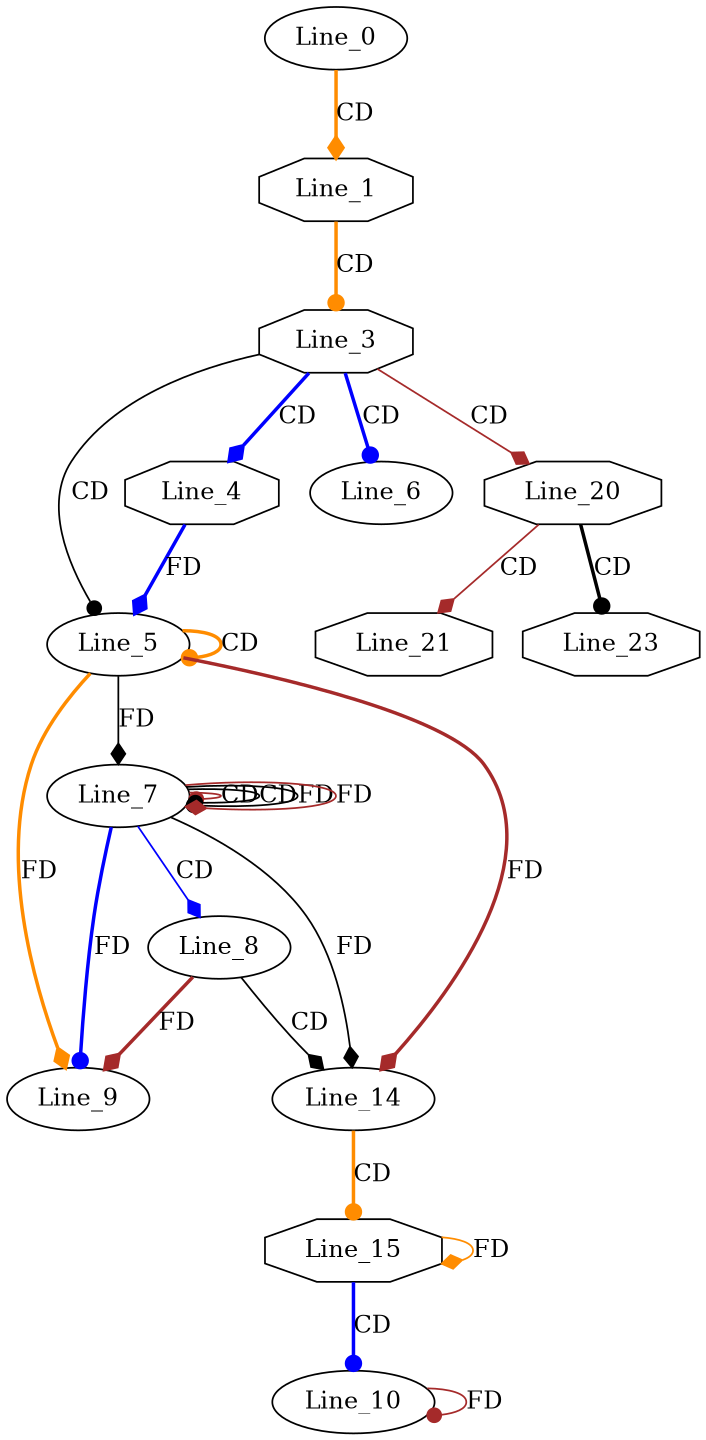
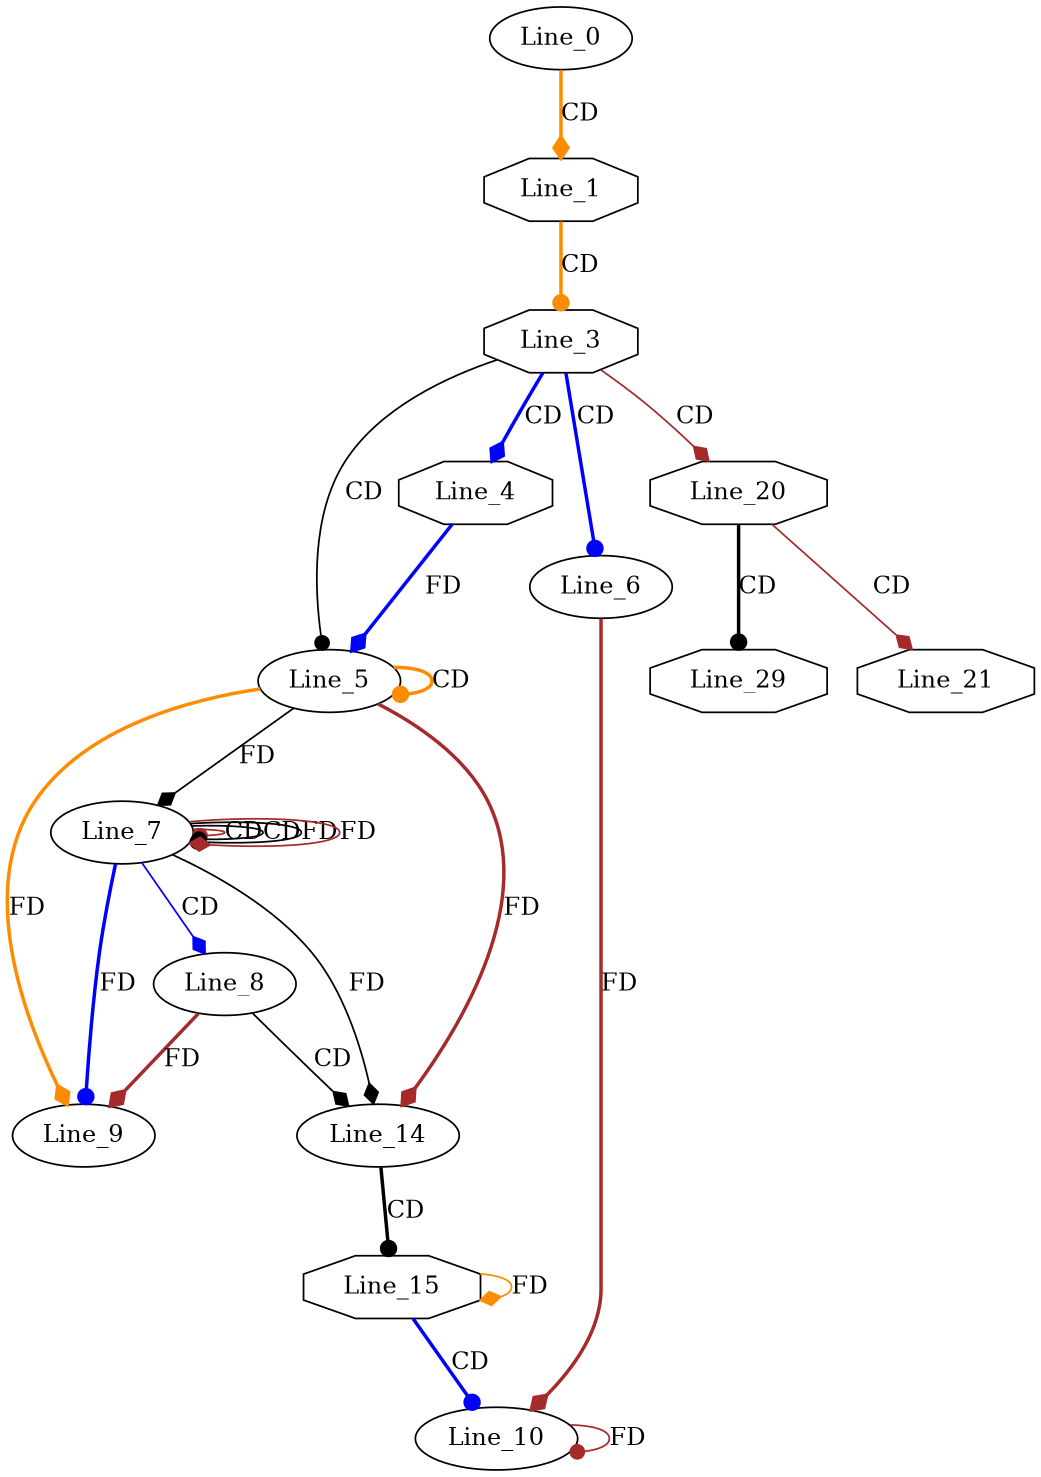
(611, 644) -> (739, 681)
none -> (601, 1015)
(353, 1168) -> (384, 1204)
